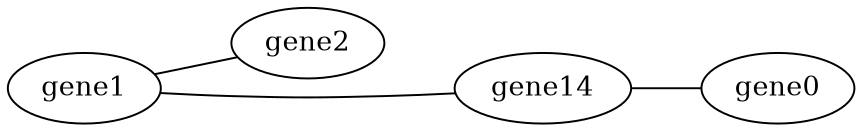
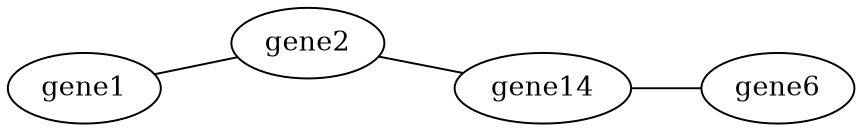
(778, 88) -> (778, 88)
(308, 97) -> (421, 65)
